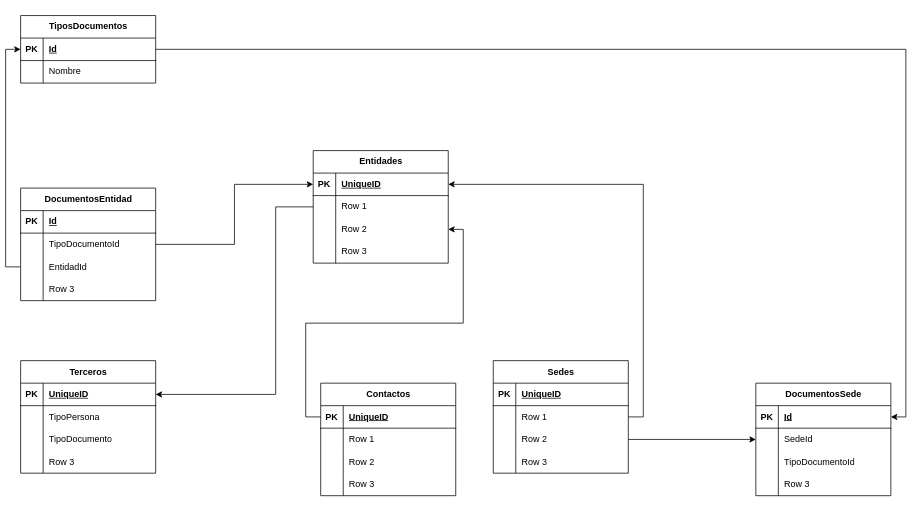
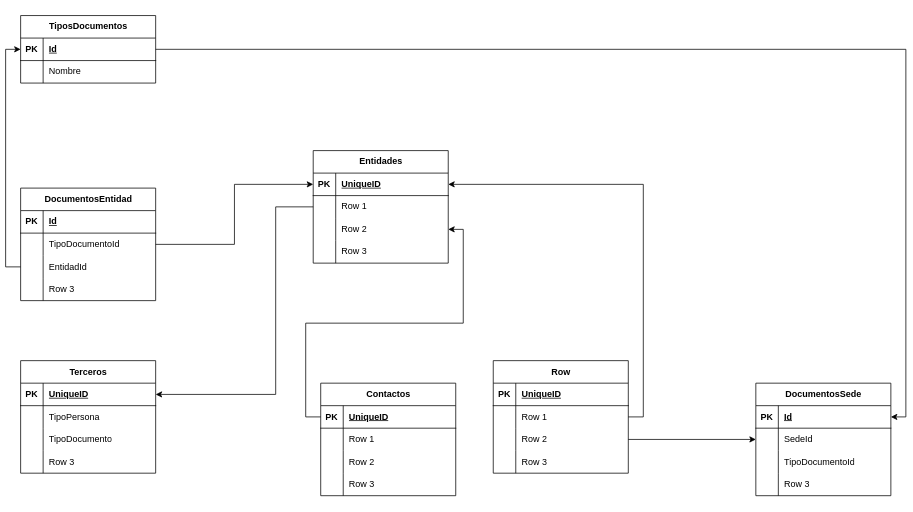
(561, 372) -> (561, 372)
